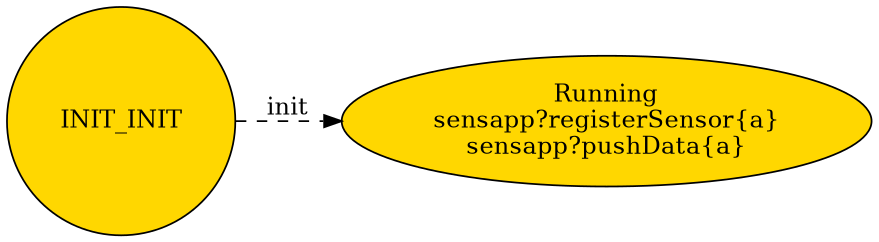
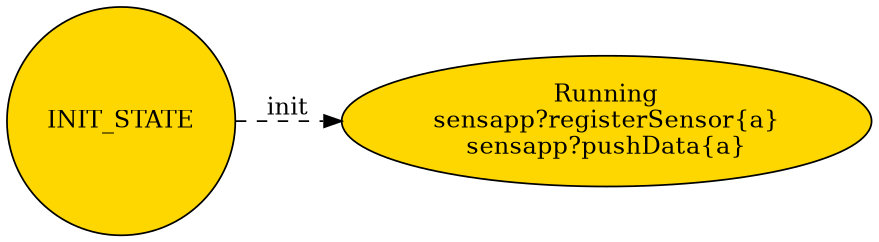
(121, 121) -> (121, 121)
